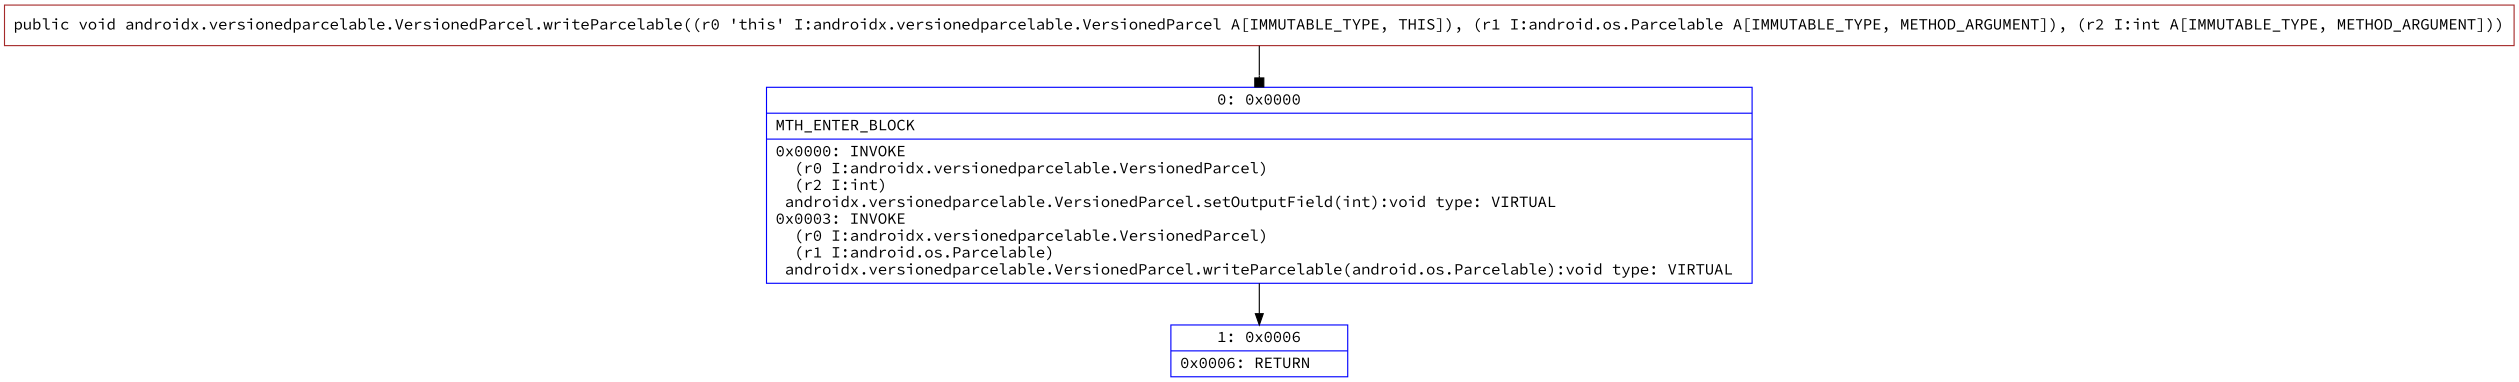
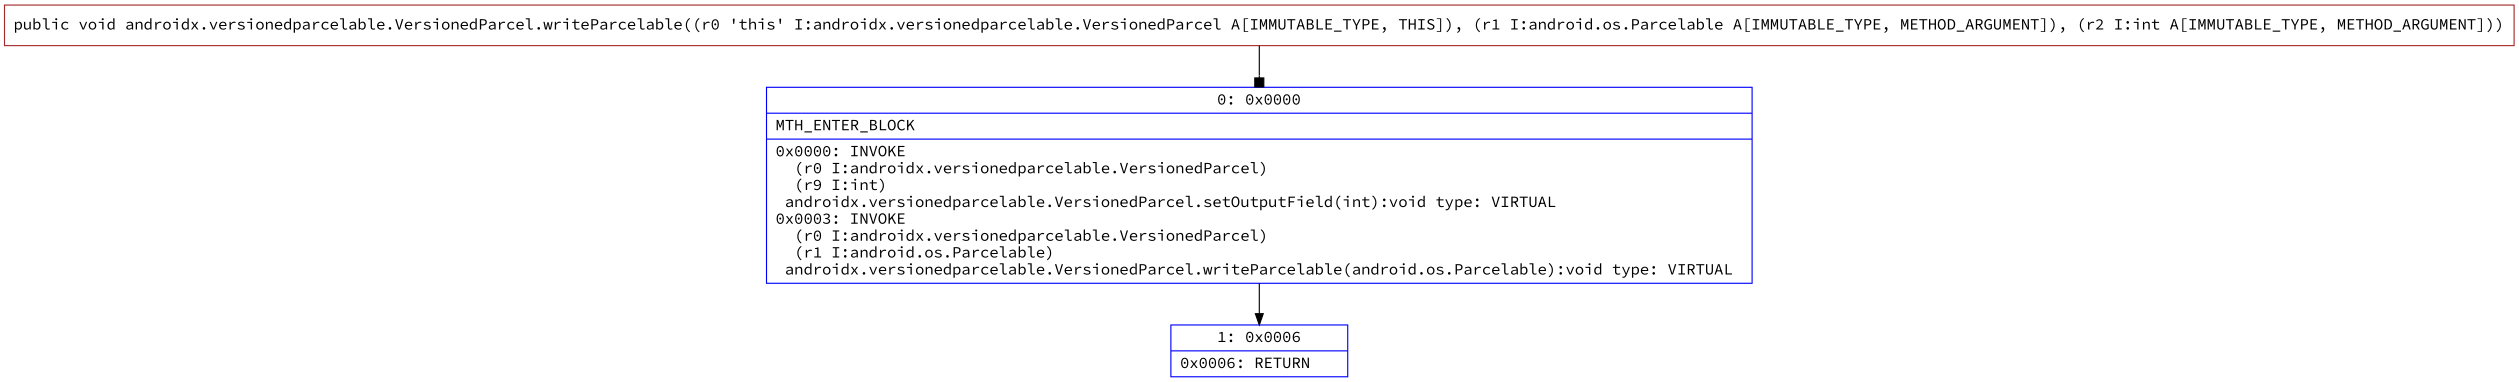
(832, 185) -> (832, 185)
